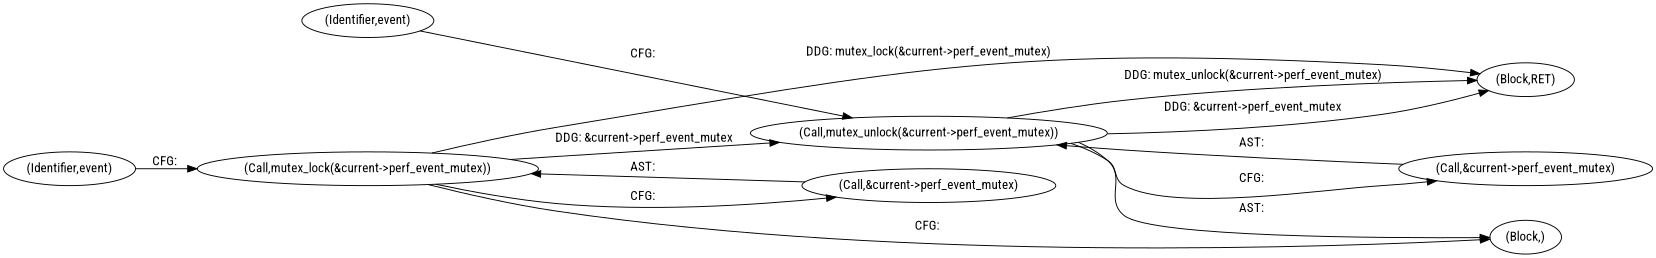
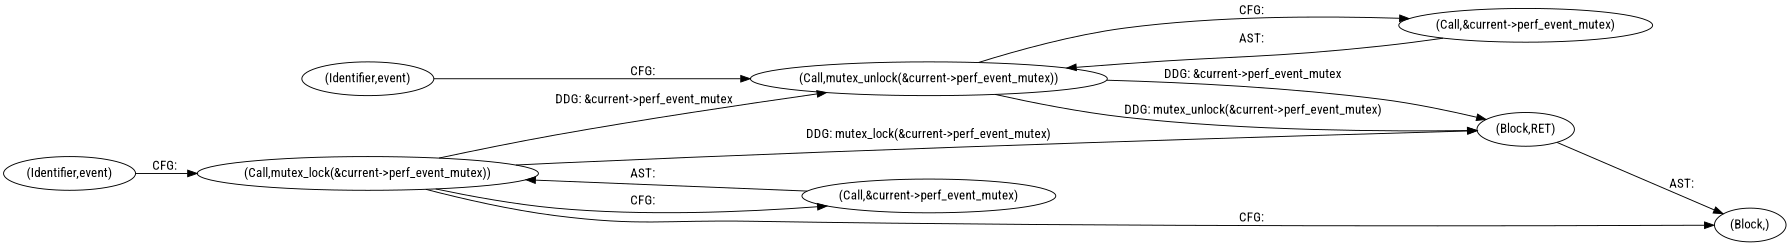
(1254, 234) -> (1636, 176)
